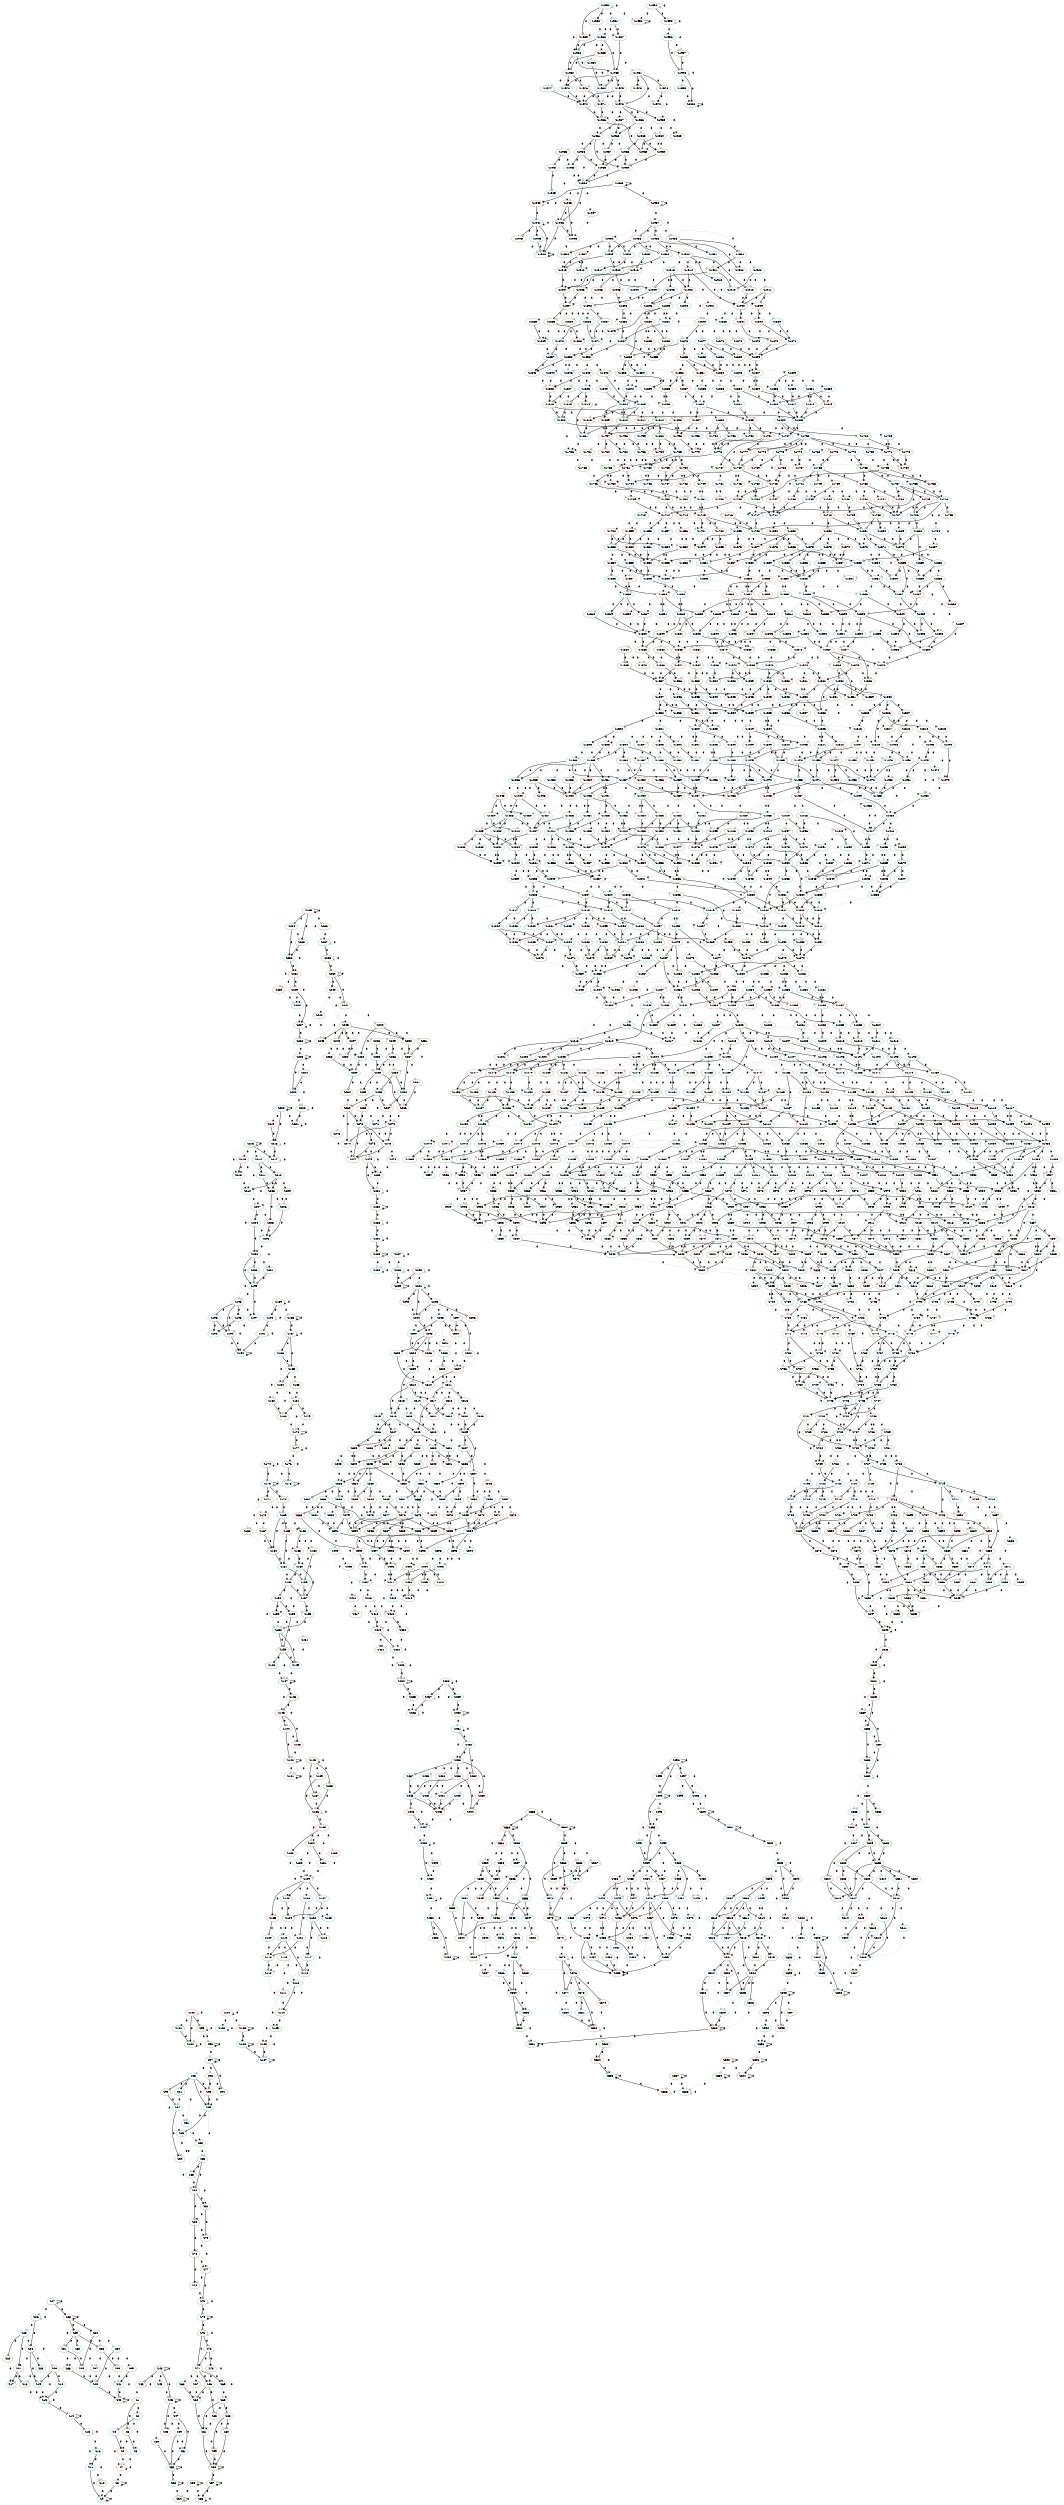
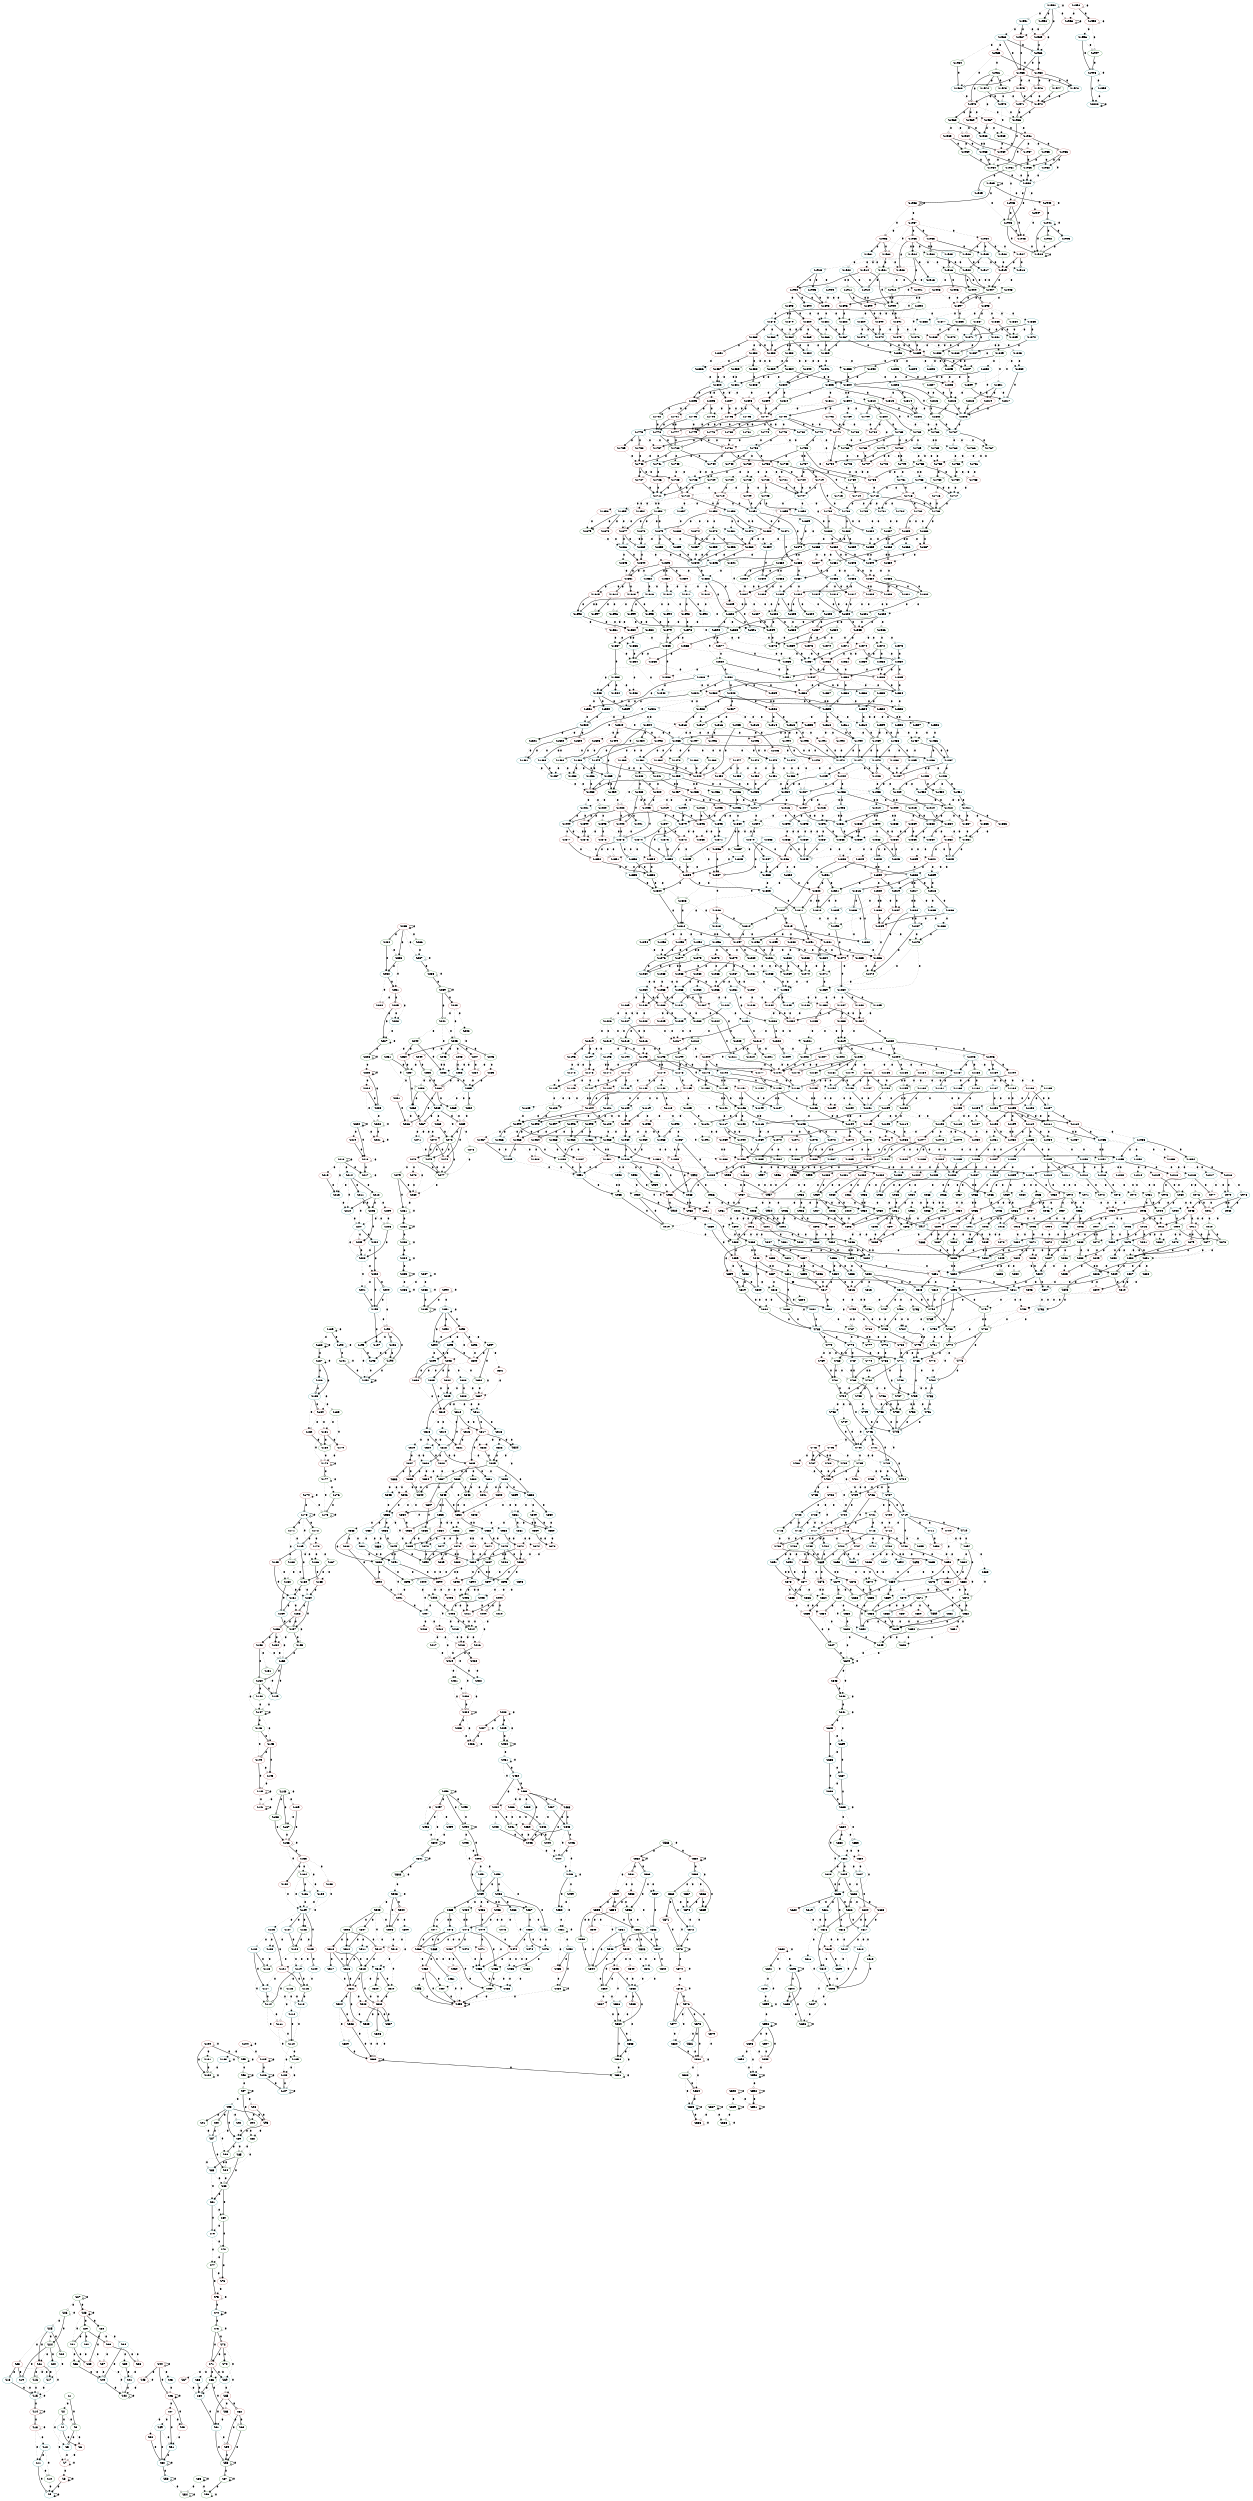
(870, 523) -> (759, 503)
(561, 766) -> (706, 729)
(559, 903) -> (815, 898)
(858, 1048) -> (703, 1069)
(806, 1354) -> (885, 1371)
(181, 2115) -> (226, 2131)
